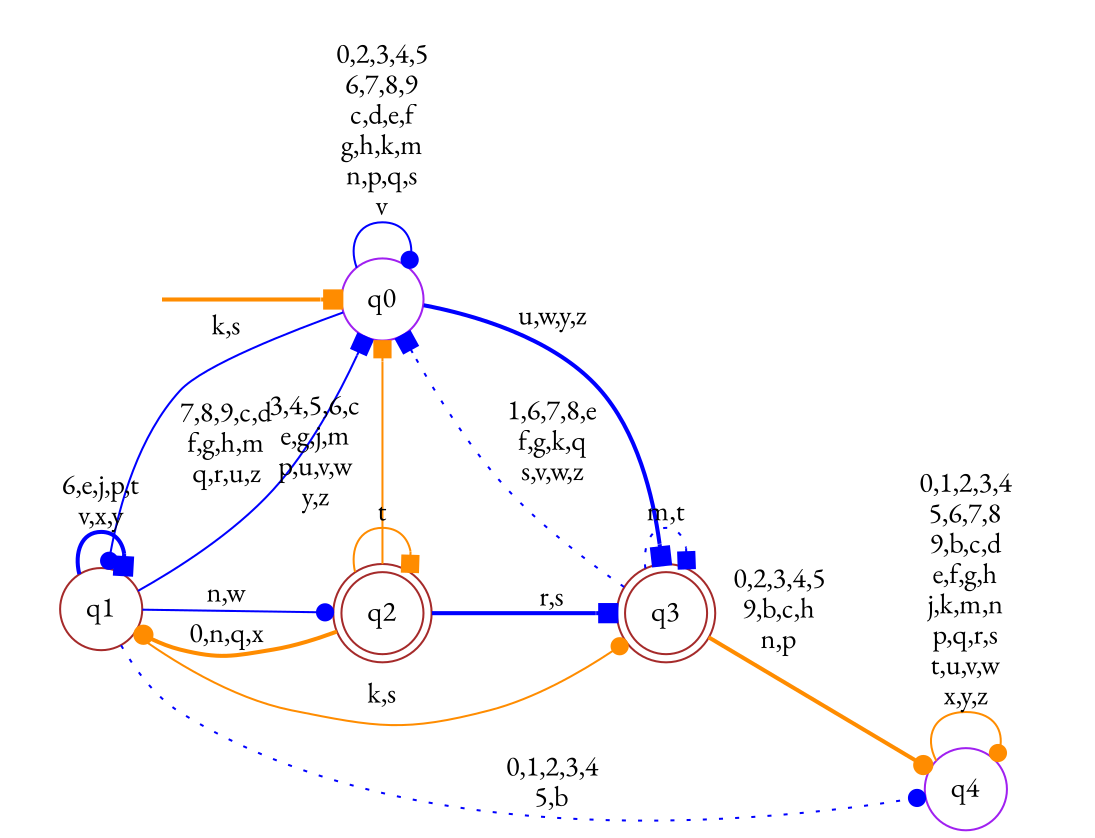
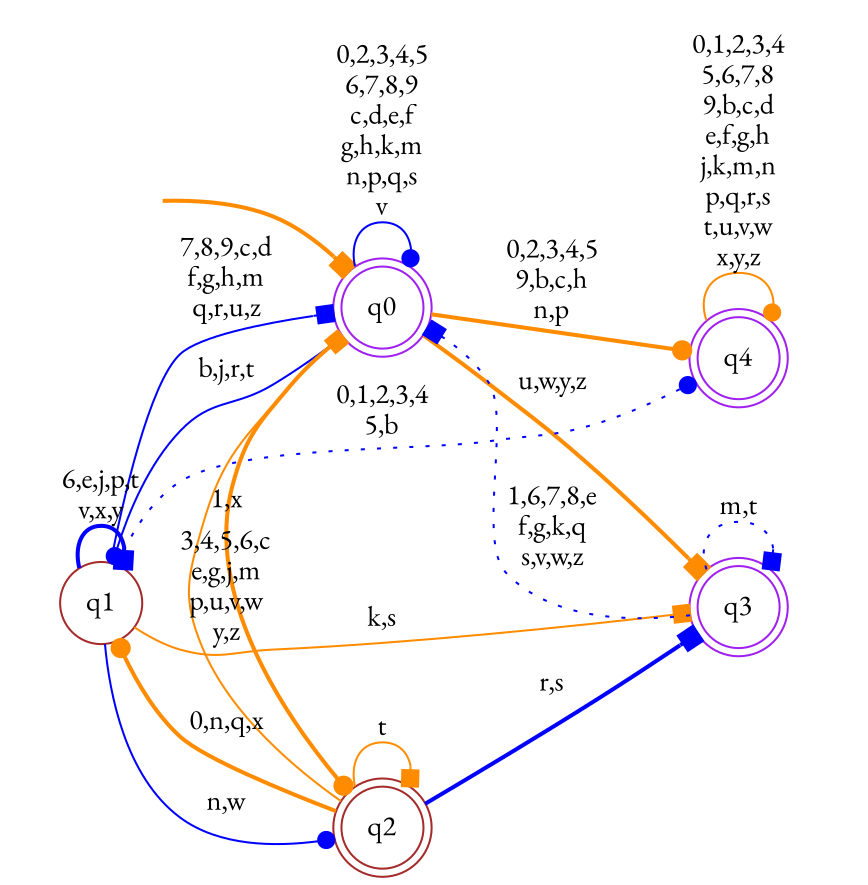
(382, 299) -> (382, 308)
(227, 327) -> (227, 369)
(589, 379) -> (568, 446)
none -> (228, 552)
(666, 613) -> (739, 607)
(812, 699) -> (552, 332)
(371, 724) -> (400, 642)
(966, 789) -> (739, 358)
